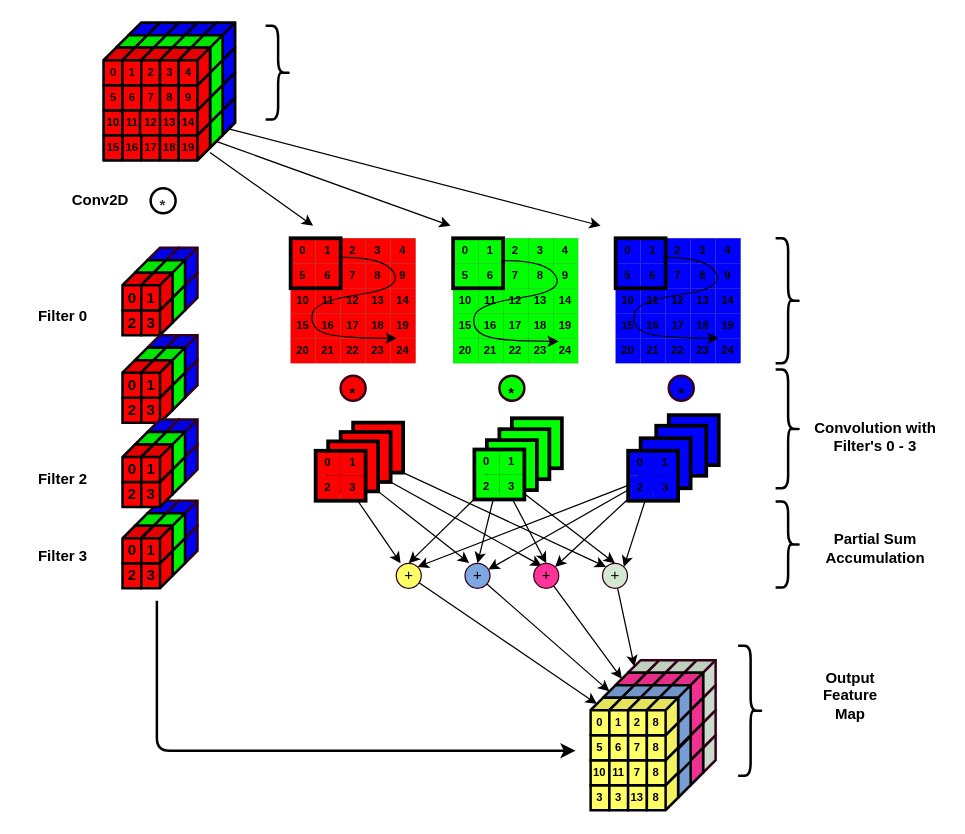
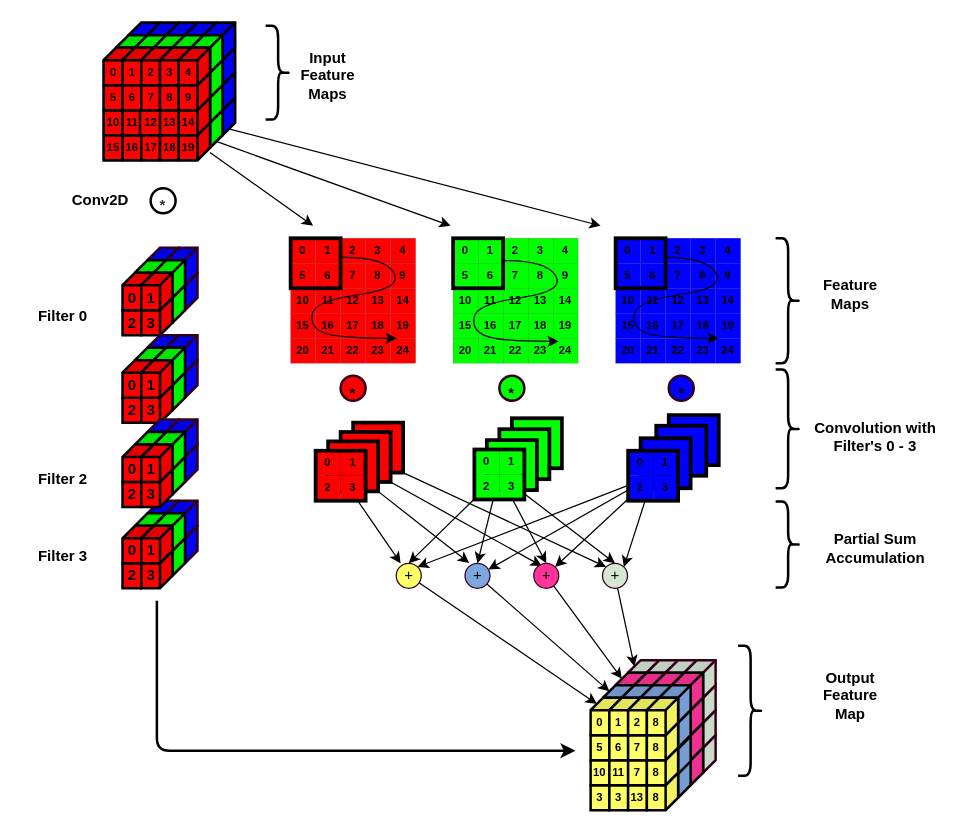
none -> (328, 76)
none -> (851, 294)
